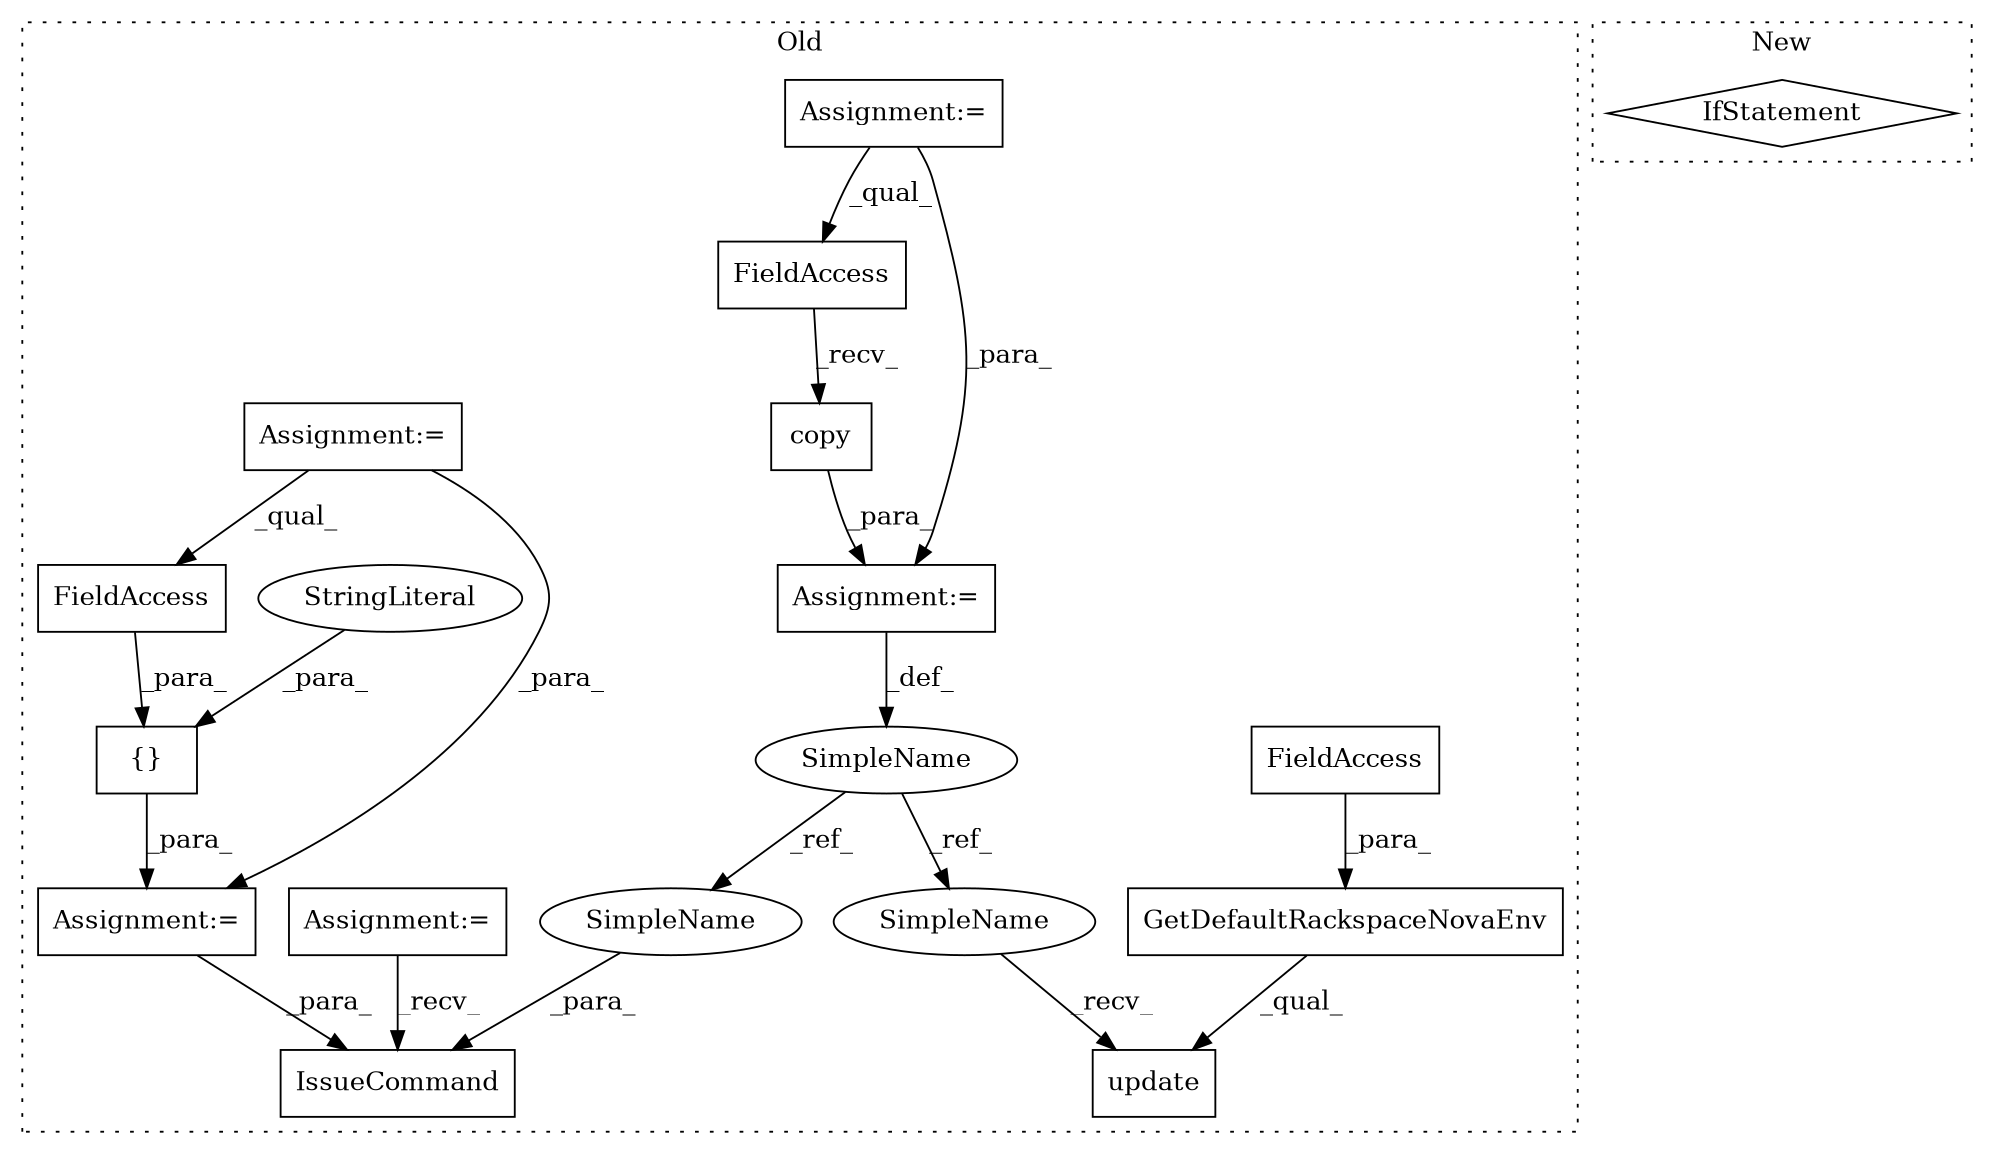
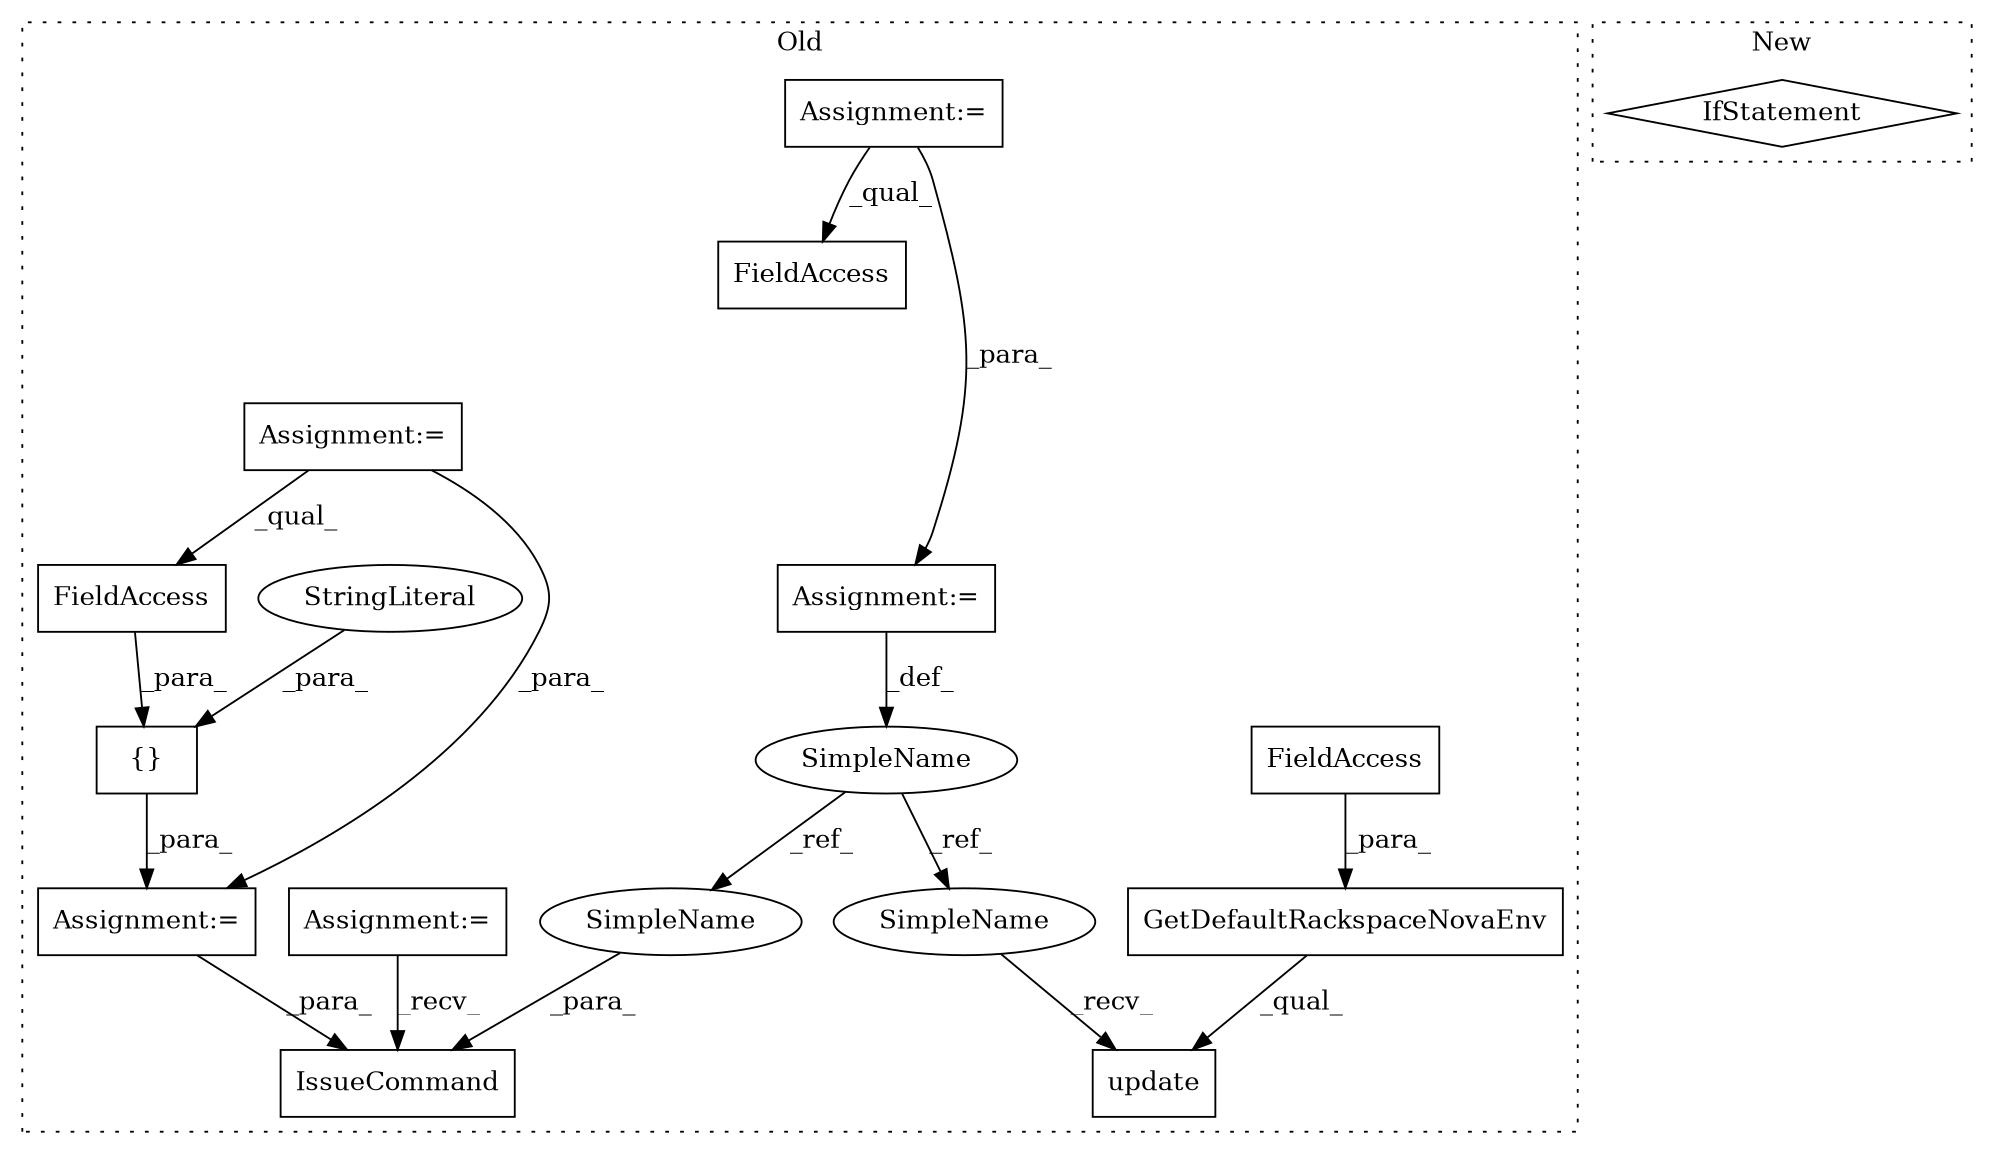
(821, 437) -> none
